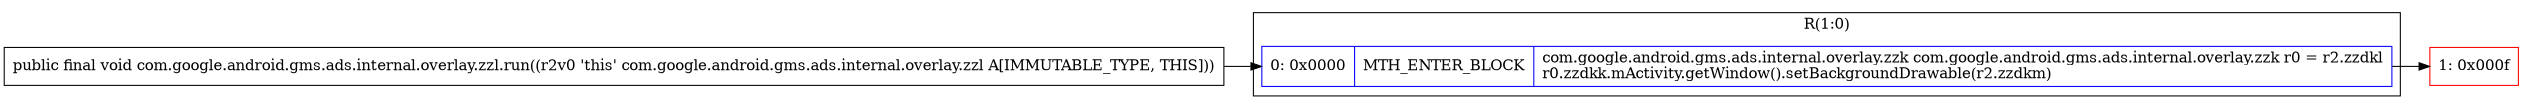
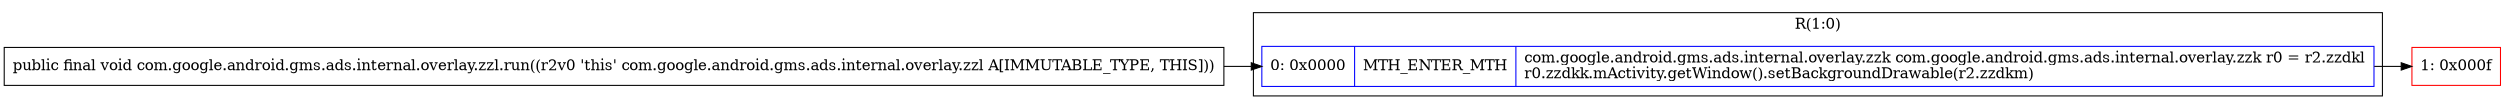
(1444, 66) -> (1435, 66)
